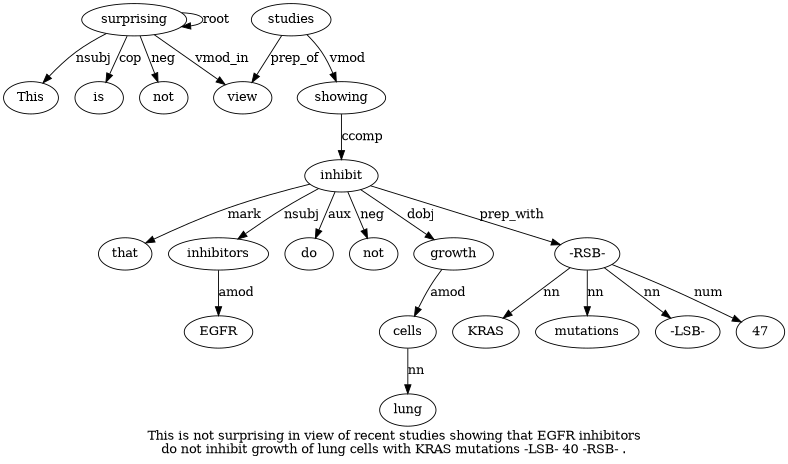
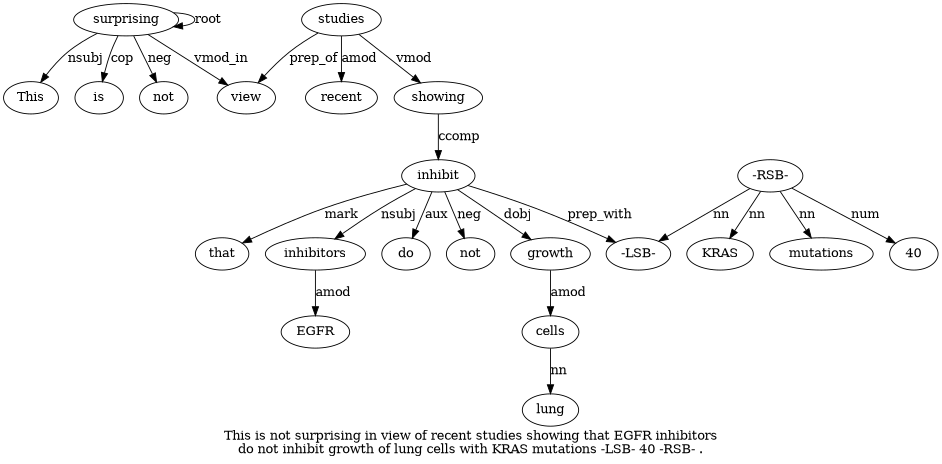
none -> (341, 98)
(461, 214) -> (539, 209)
(760, 332) -> (914, 254)
